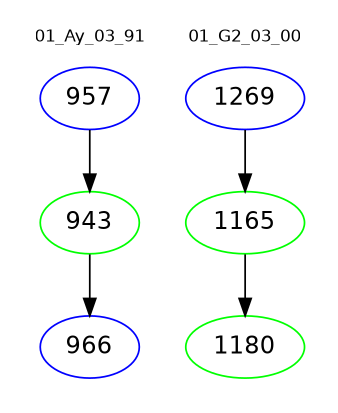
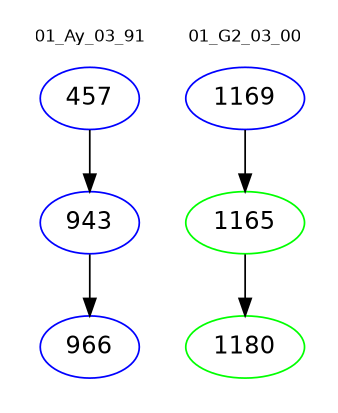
(90, 98) -> (90, 98)
(245, 98) -> (245, 98)
(90, 223) -> (90, 223)
